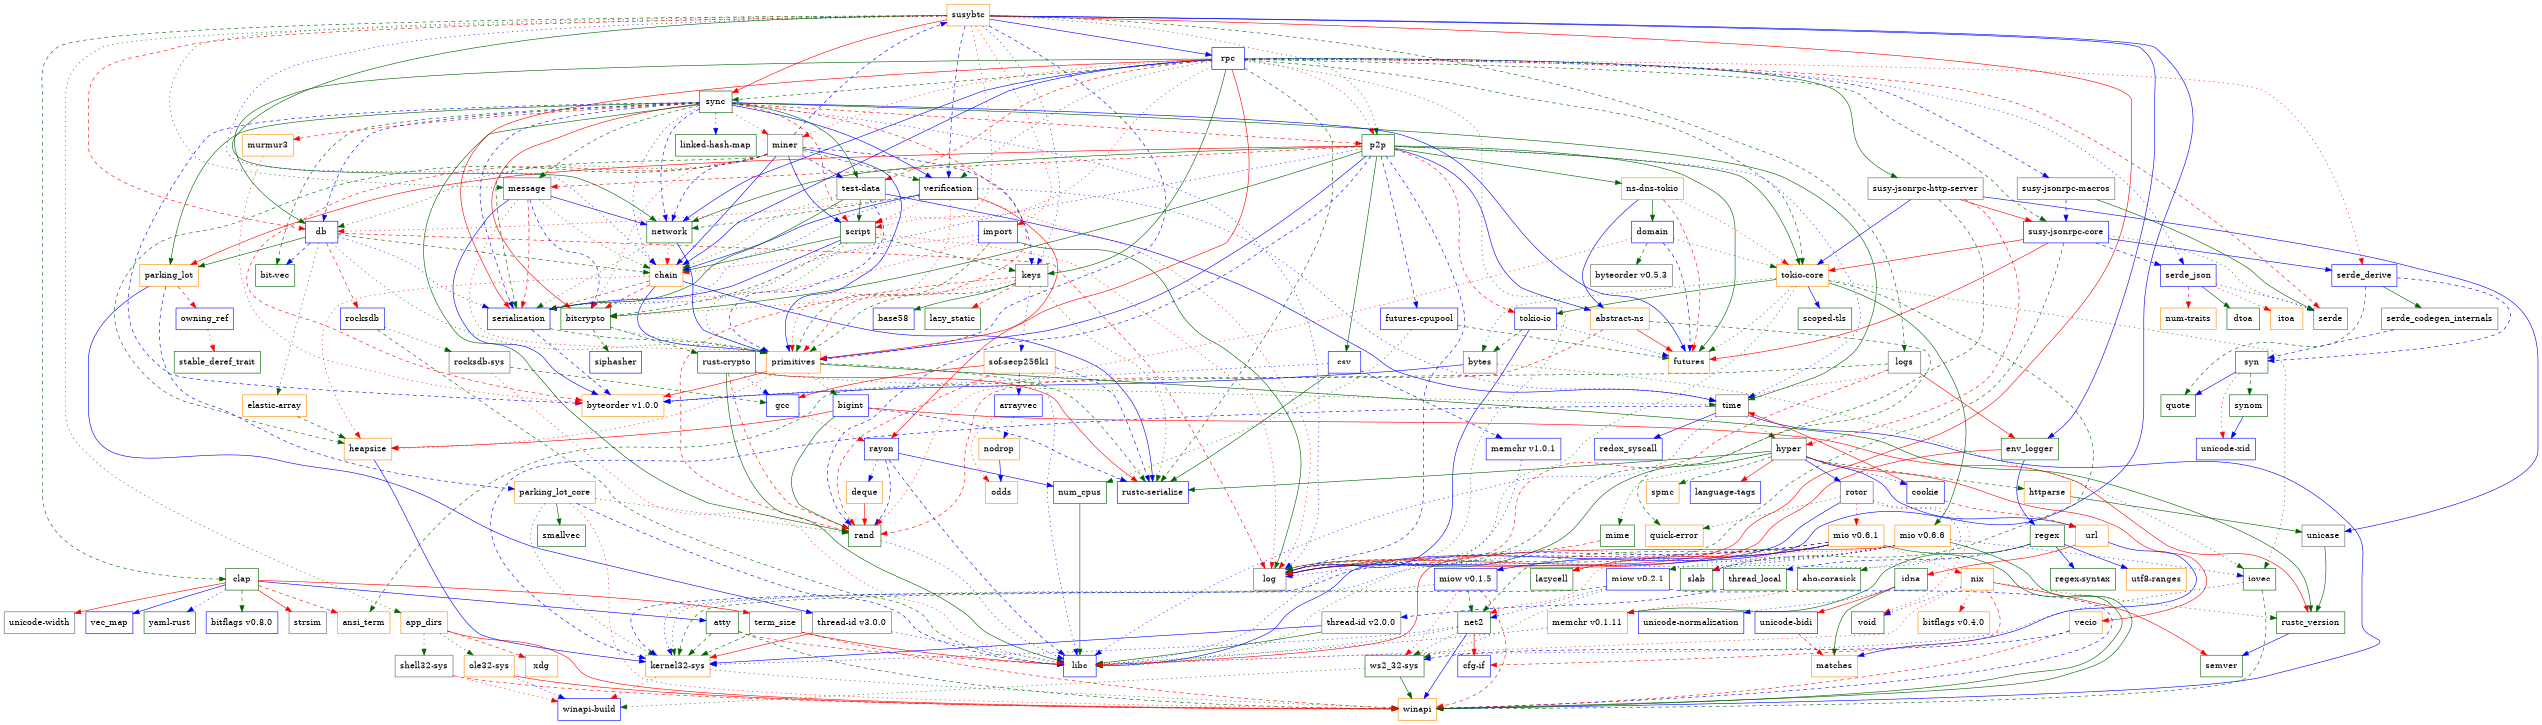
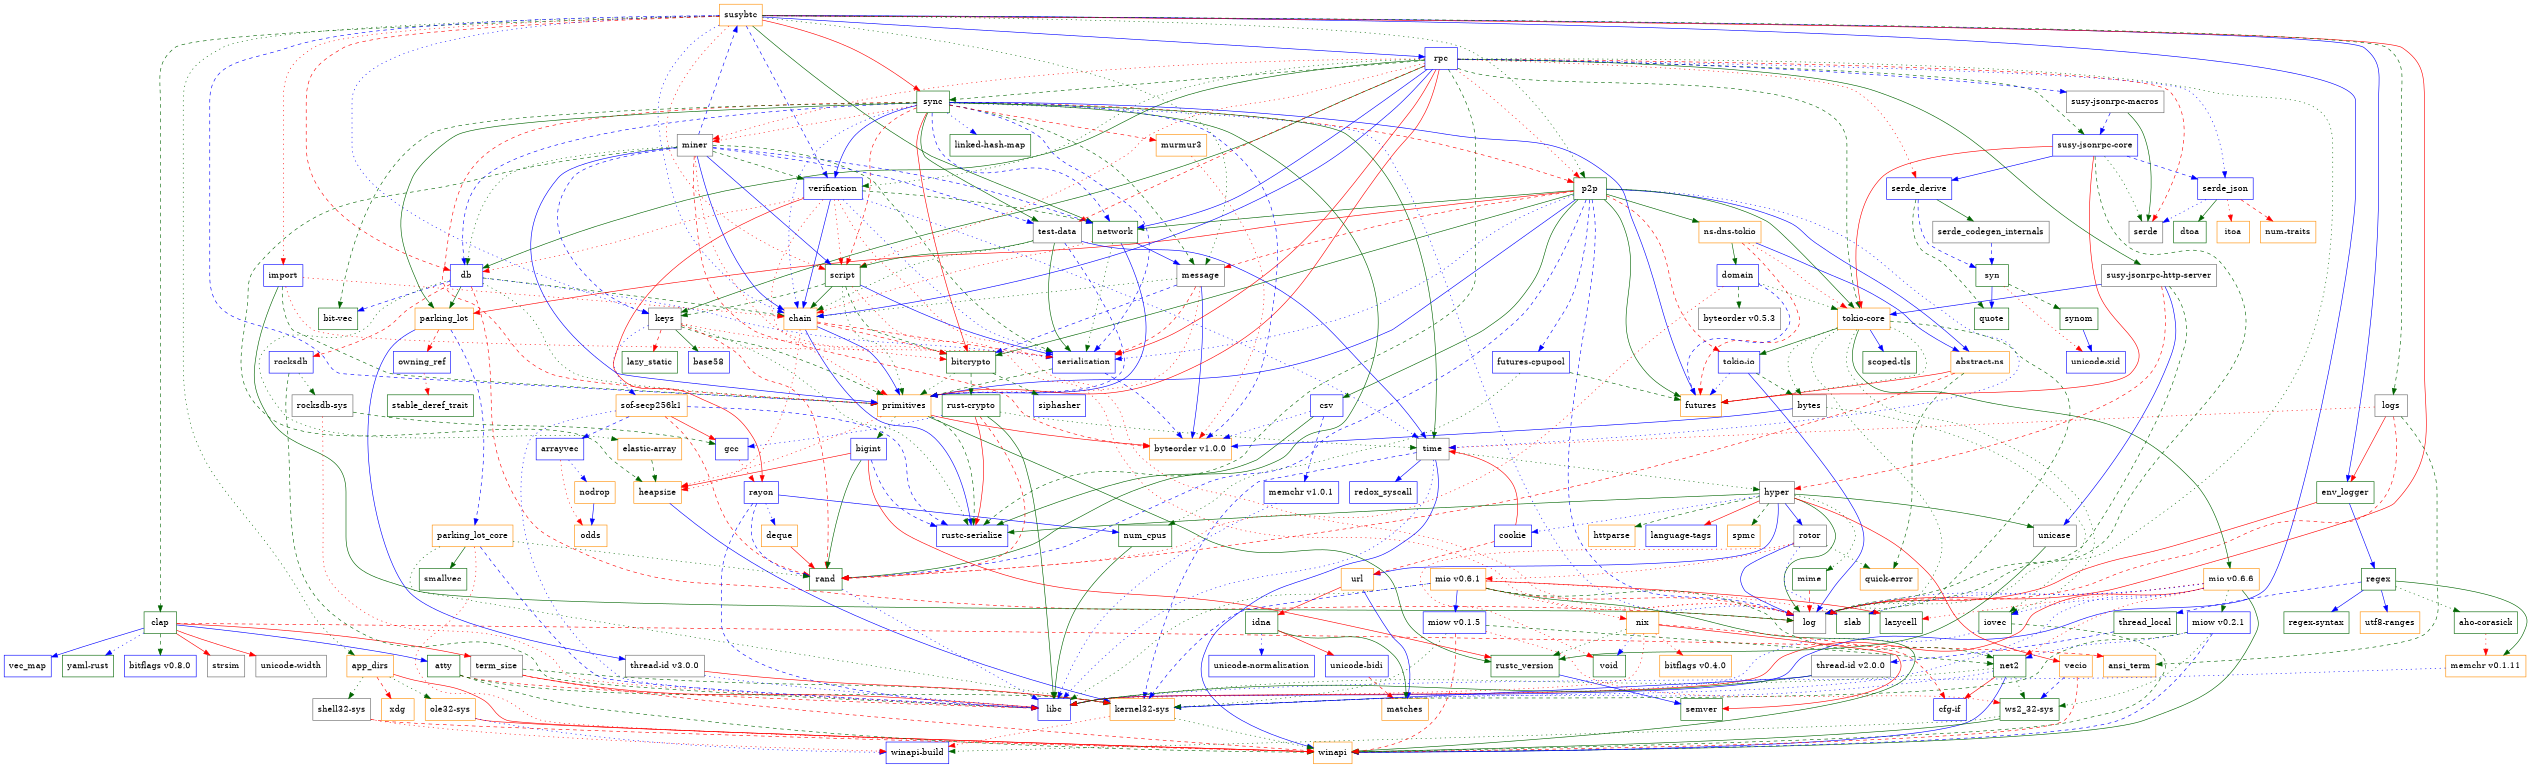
(587, 207) -> (1158, 254)
(1993, 209) -> none
(2183, 514) -> (1906, 505)
